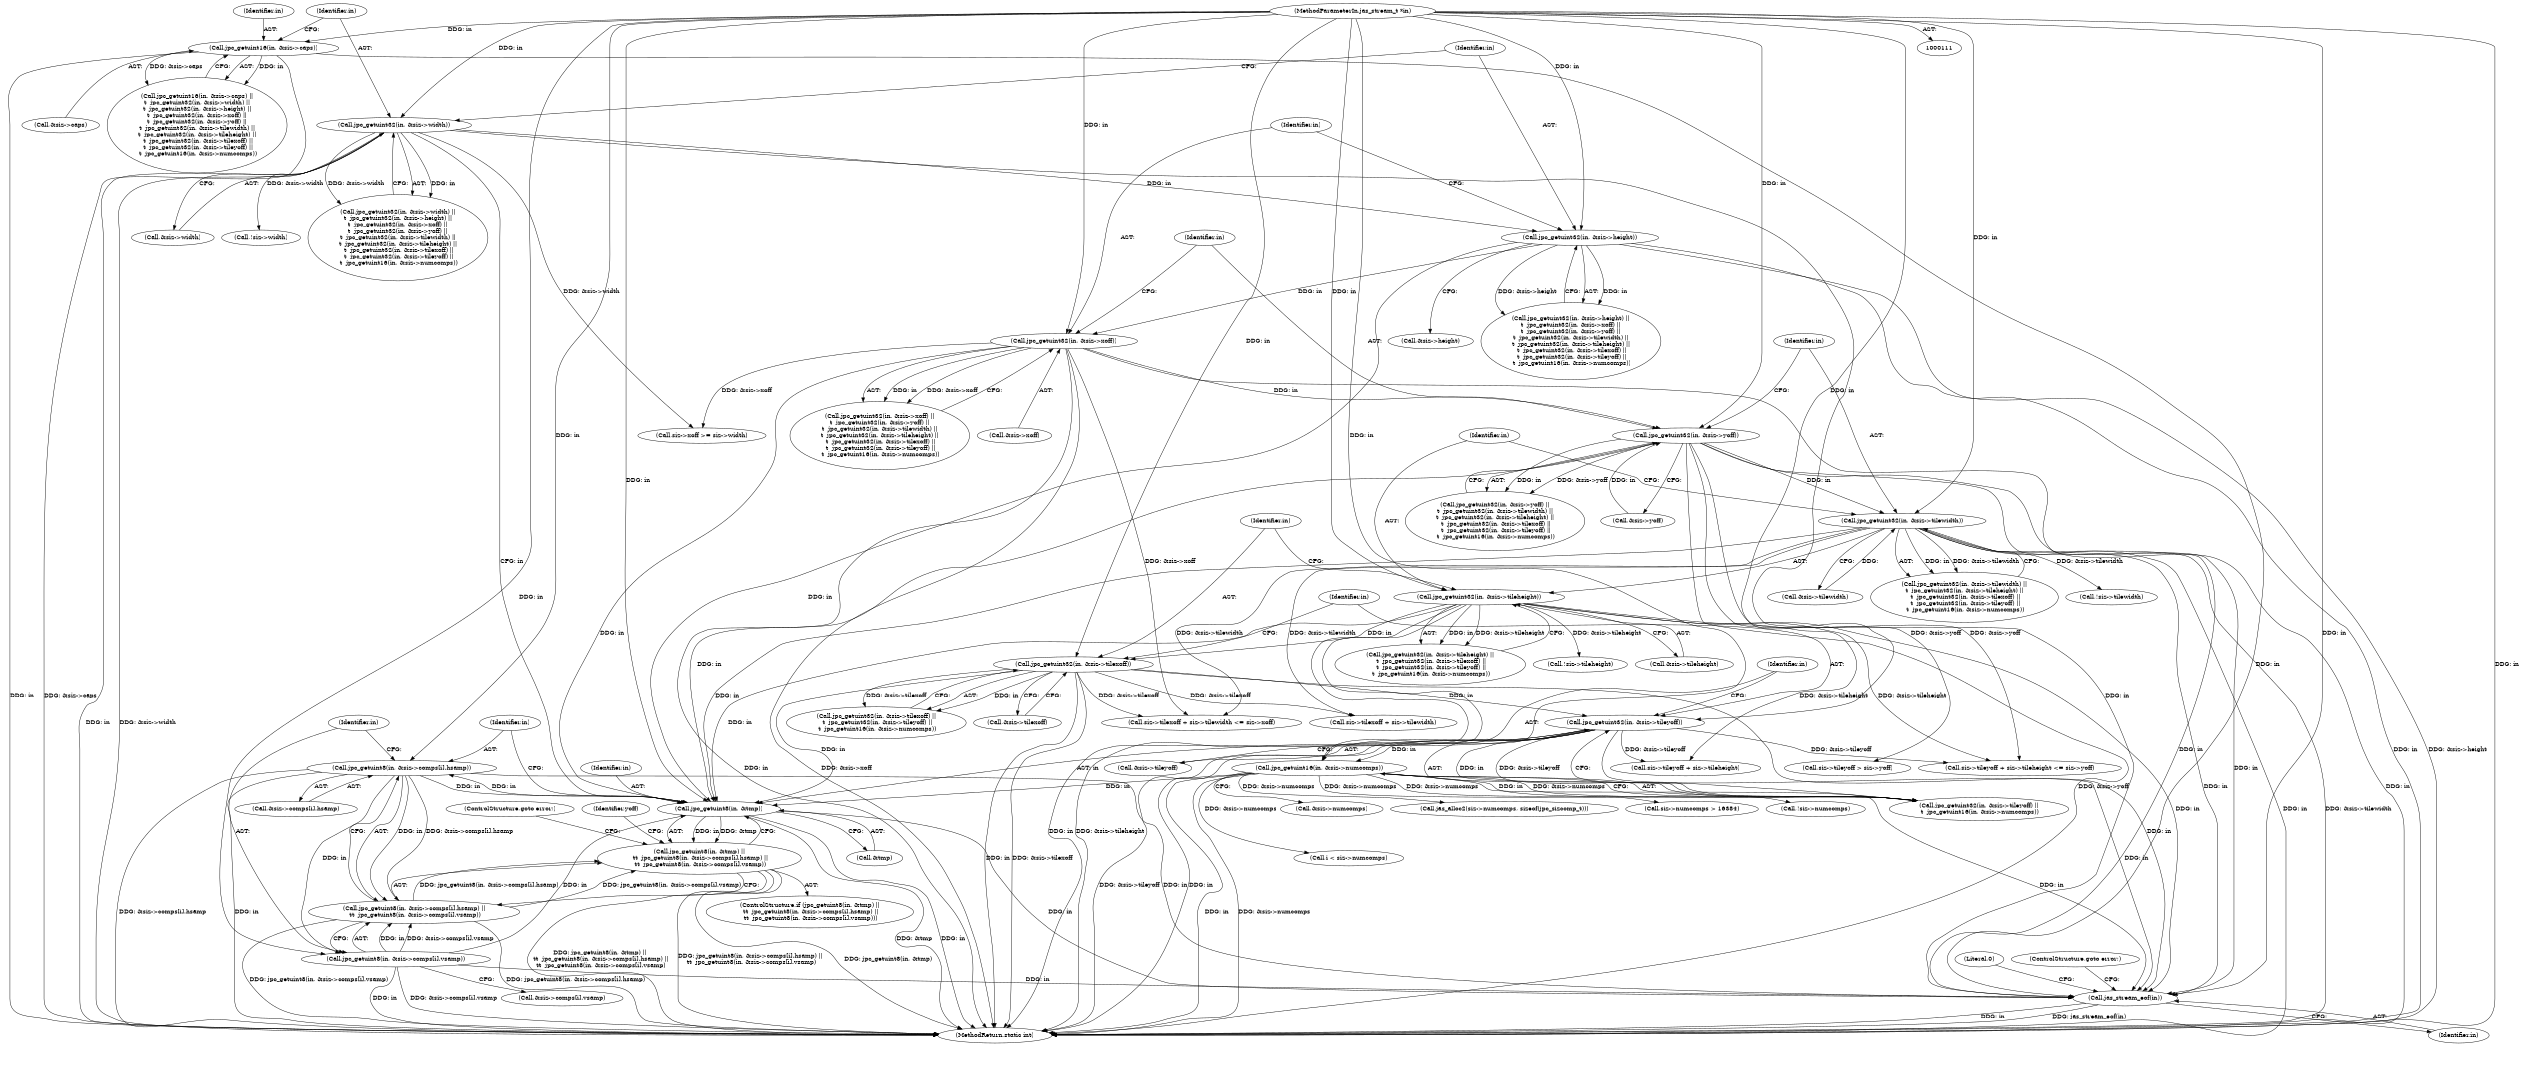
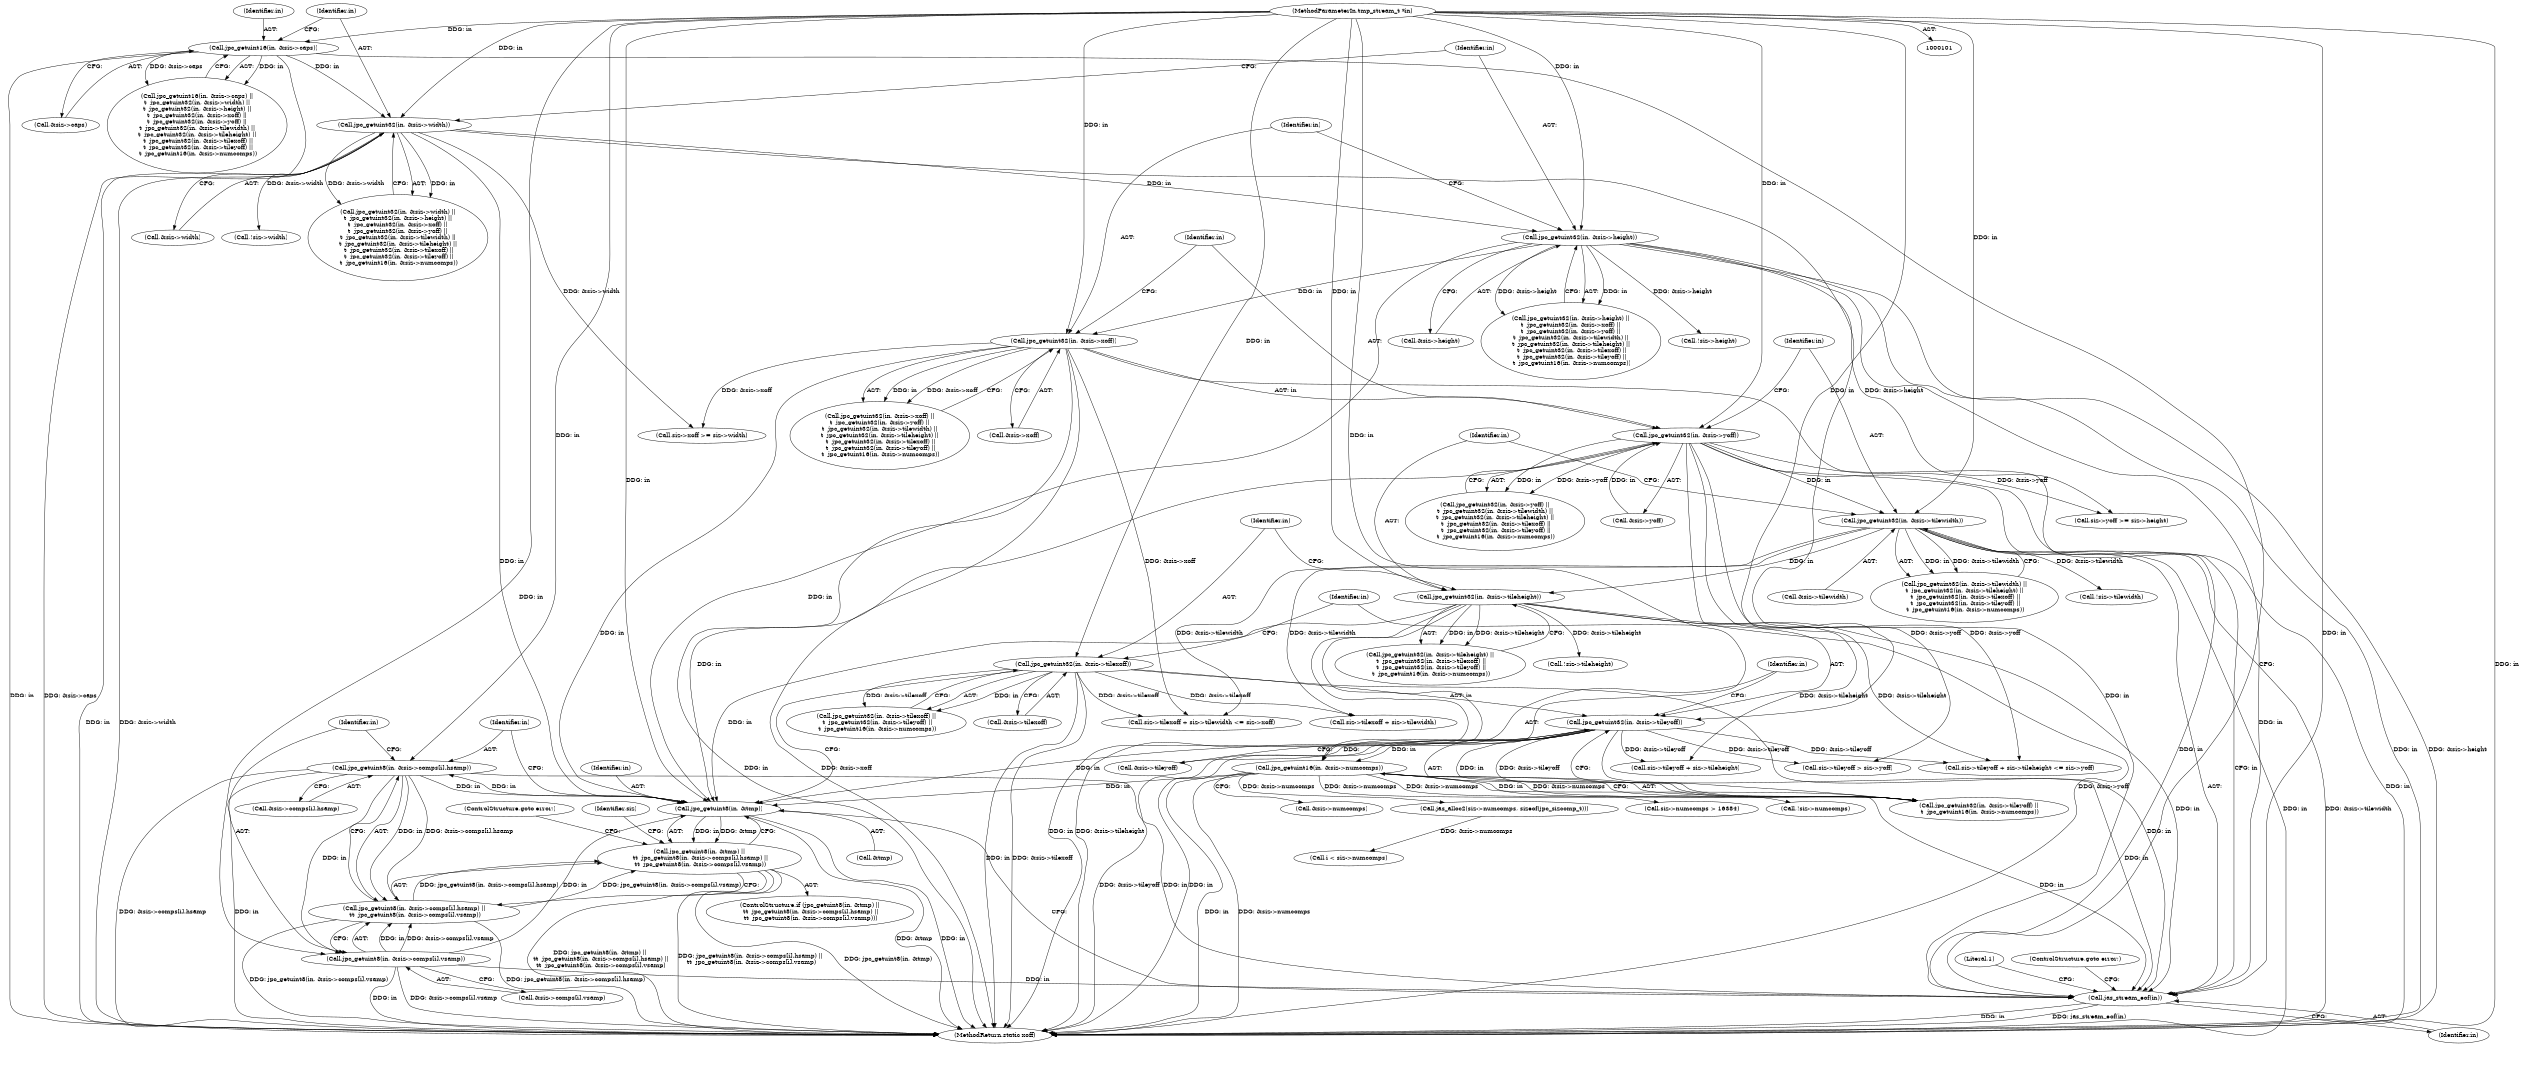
(1353, 11) -> (1353, 11)
(1939, 48) -> (1939, 48)
none -> (85, 66)
none -> (336, 82)
none -> (1489, 281)
none -> (1709, 341)
none -> (1019, 380)
(1286, 391) -> (1286, 391)
none -> (2155, 476)
(1675, 481) -> (1675, 481)
none -> (2121, 521)
(1847, 551) -> none
(512, 561) -> (512, 561)
(1801, 561) -> (1801, 561)
(1871, 561) -> (1871, 561)
(1256, 568) -> none
(1294, 644) -> none
(1684, 665) -> none
(2268, 665) -> (2268, 665)
(1055, 696) -> (1055, 696)
(1461, 696) -> (1461, 696)
(834, 750) -> (834, 750)
(1353, 750) -> (1353, 750)
none -> (1719, 751)
(1088, 768) -> (1088, 768)
(2246, 768) -> (2246, 768)
(323, 787) -> (323, 787)
(2216, 787) -> (2216, 787)
(616, 809) -> (616, 809)
(823, 822) -> none
(1213, 827) -> (1428, 833)
(1060, 912) -> (1060, 912)
(1979, 959) -> (1979, 959)
none -> (462, 987)
(995, 1035) -> (995, 1035)
